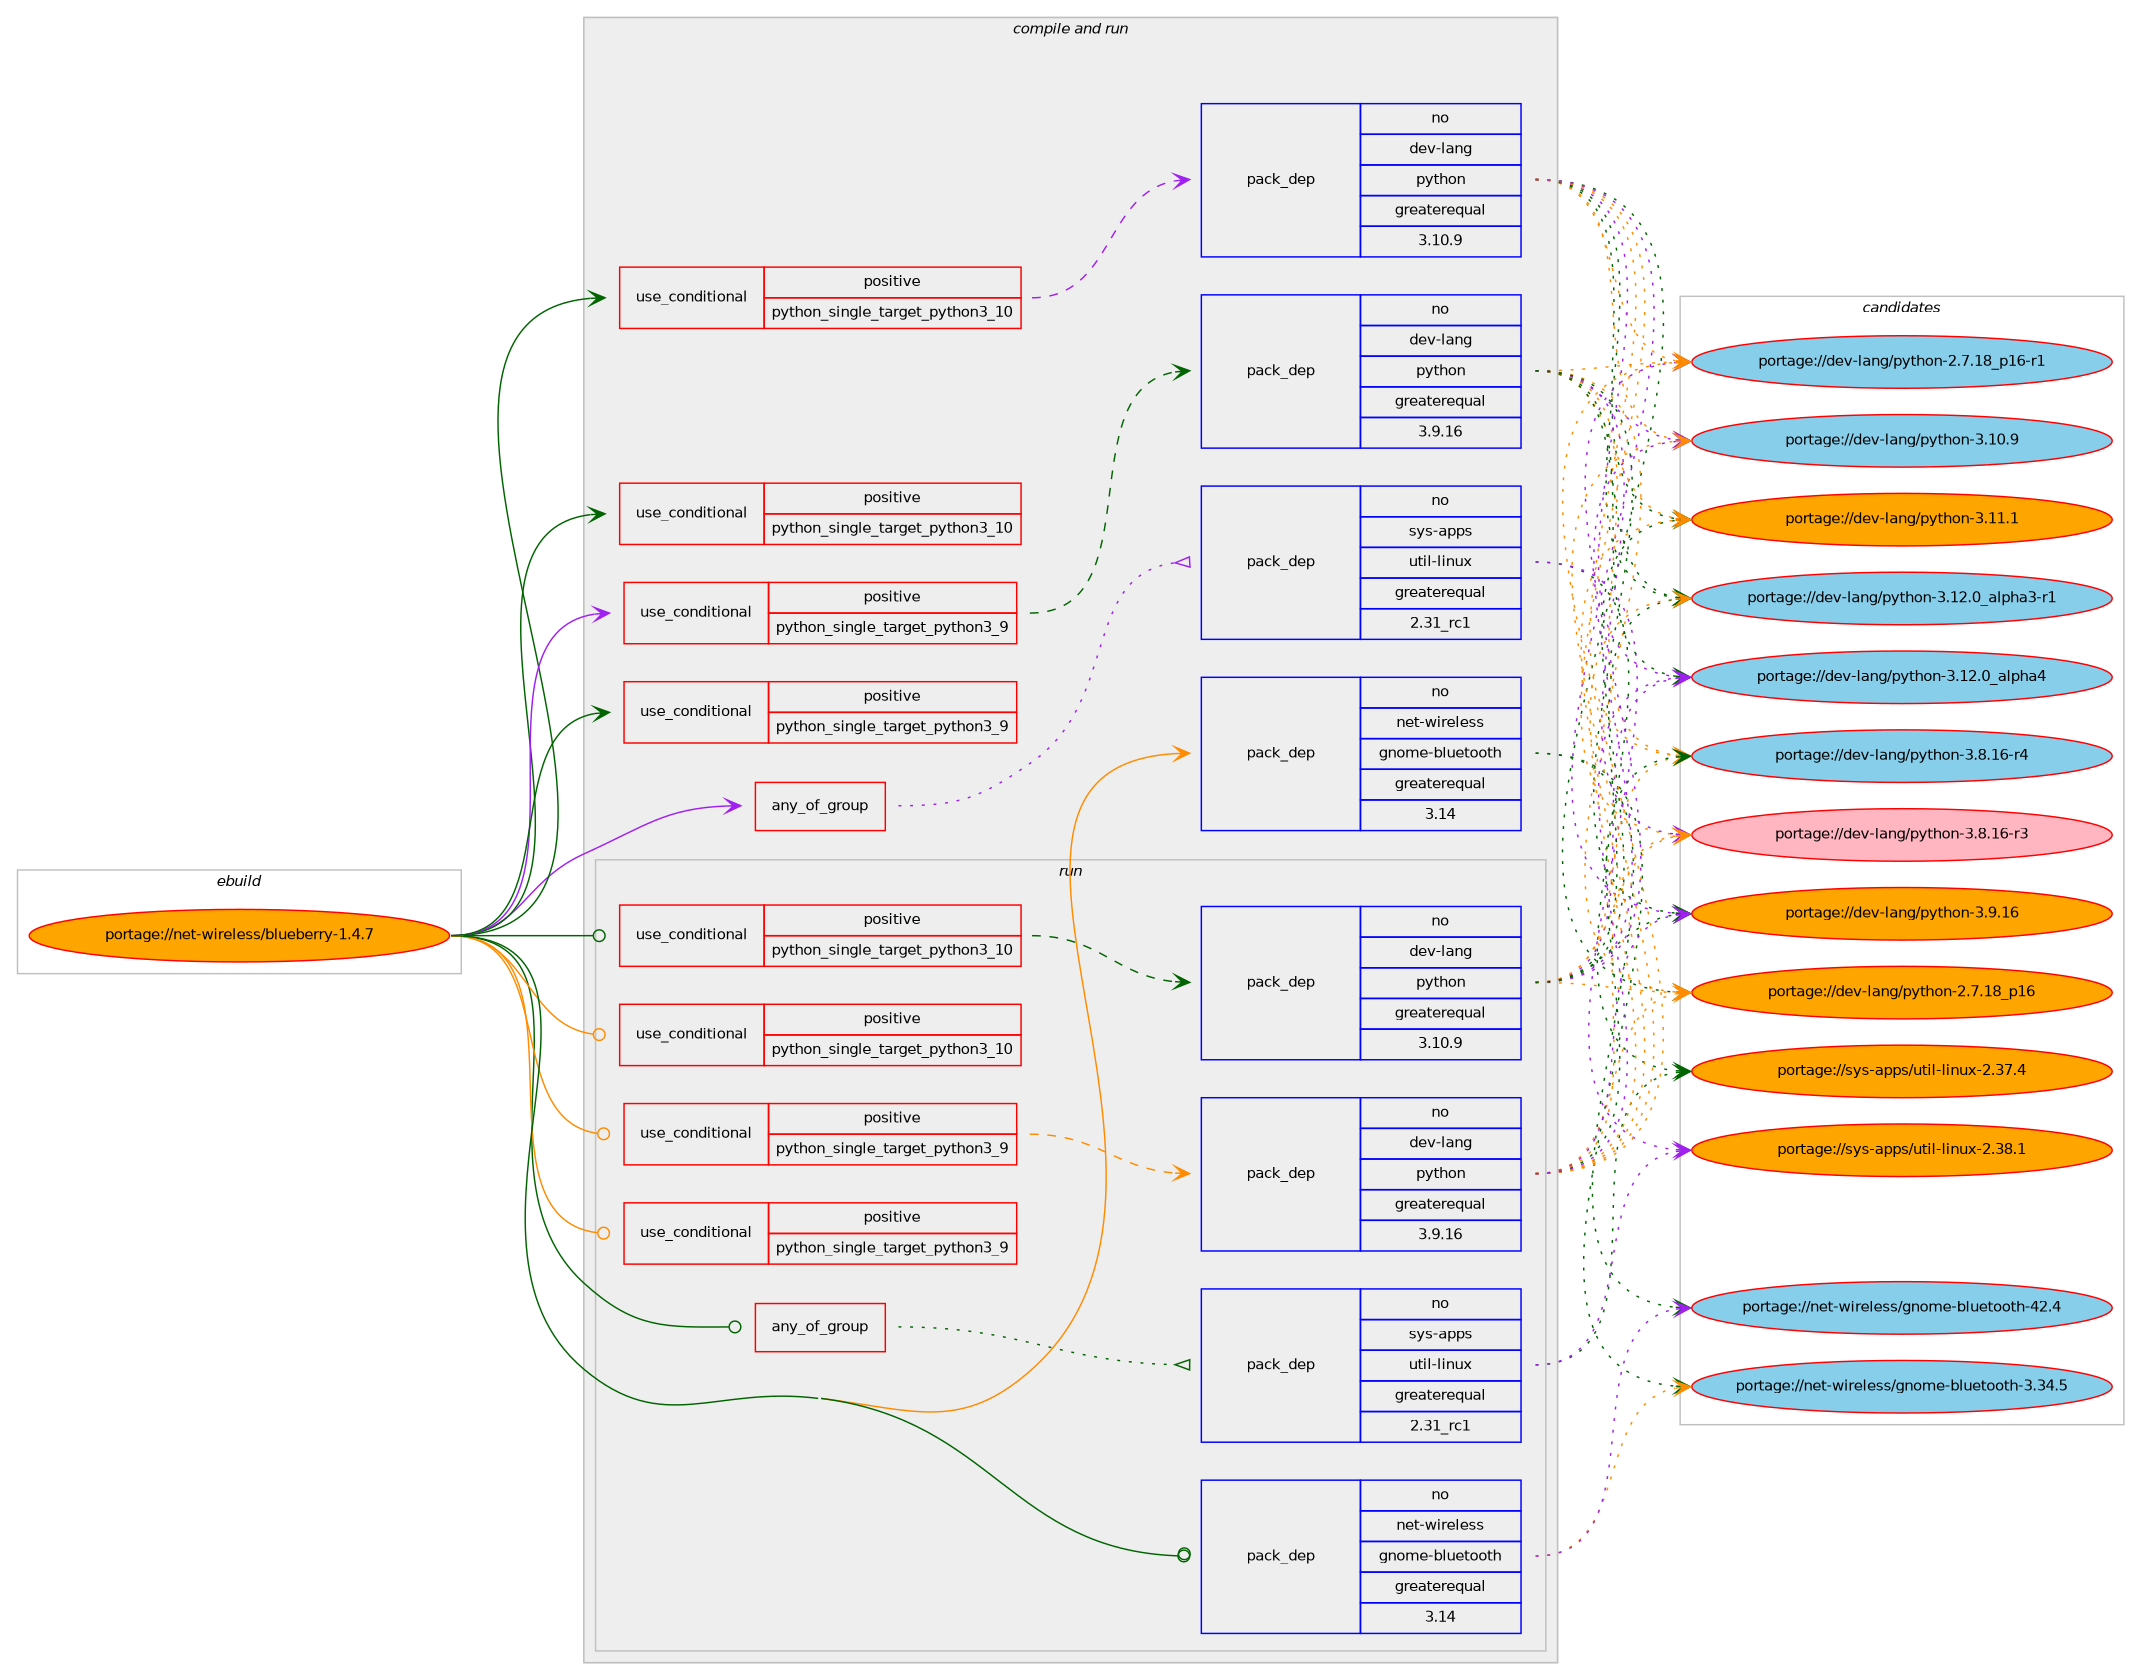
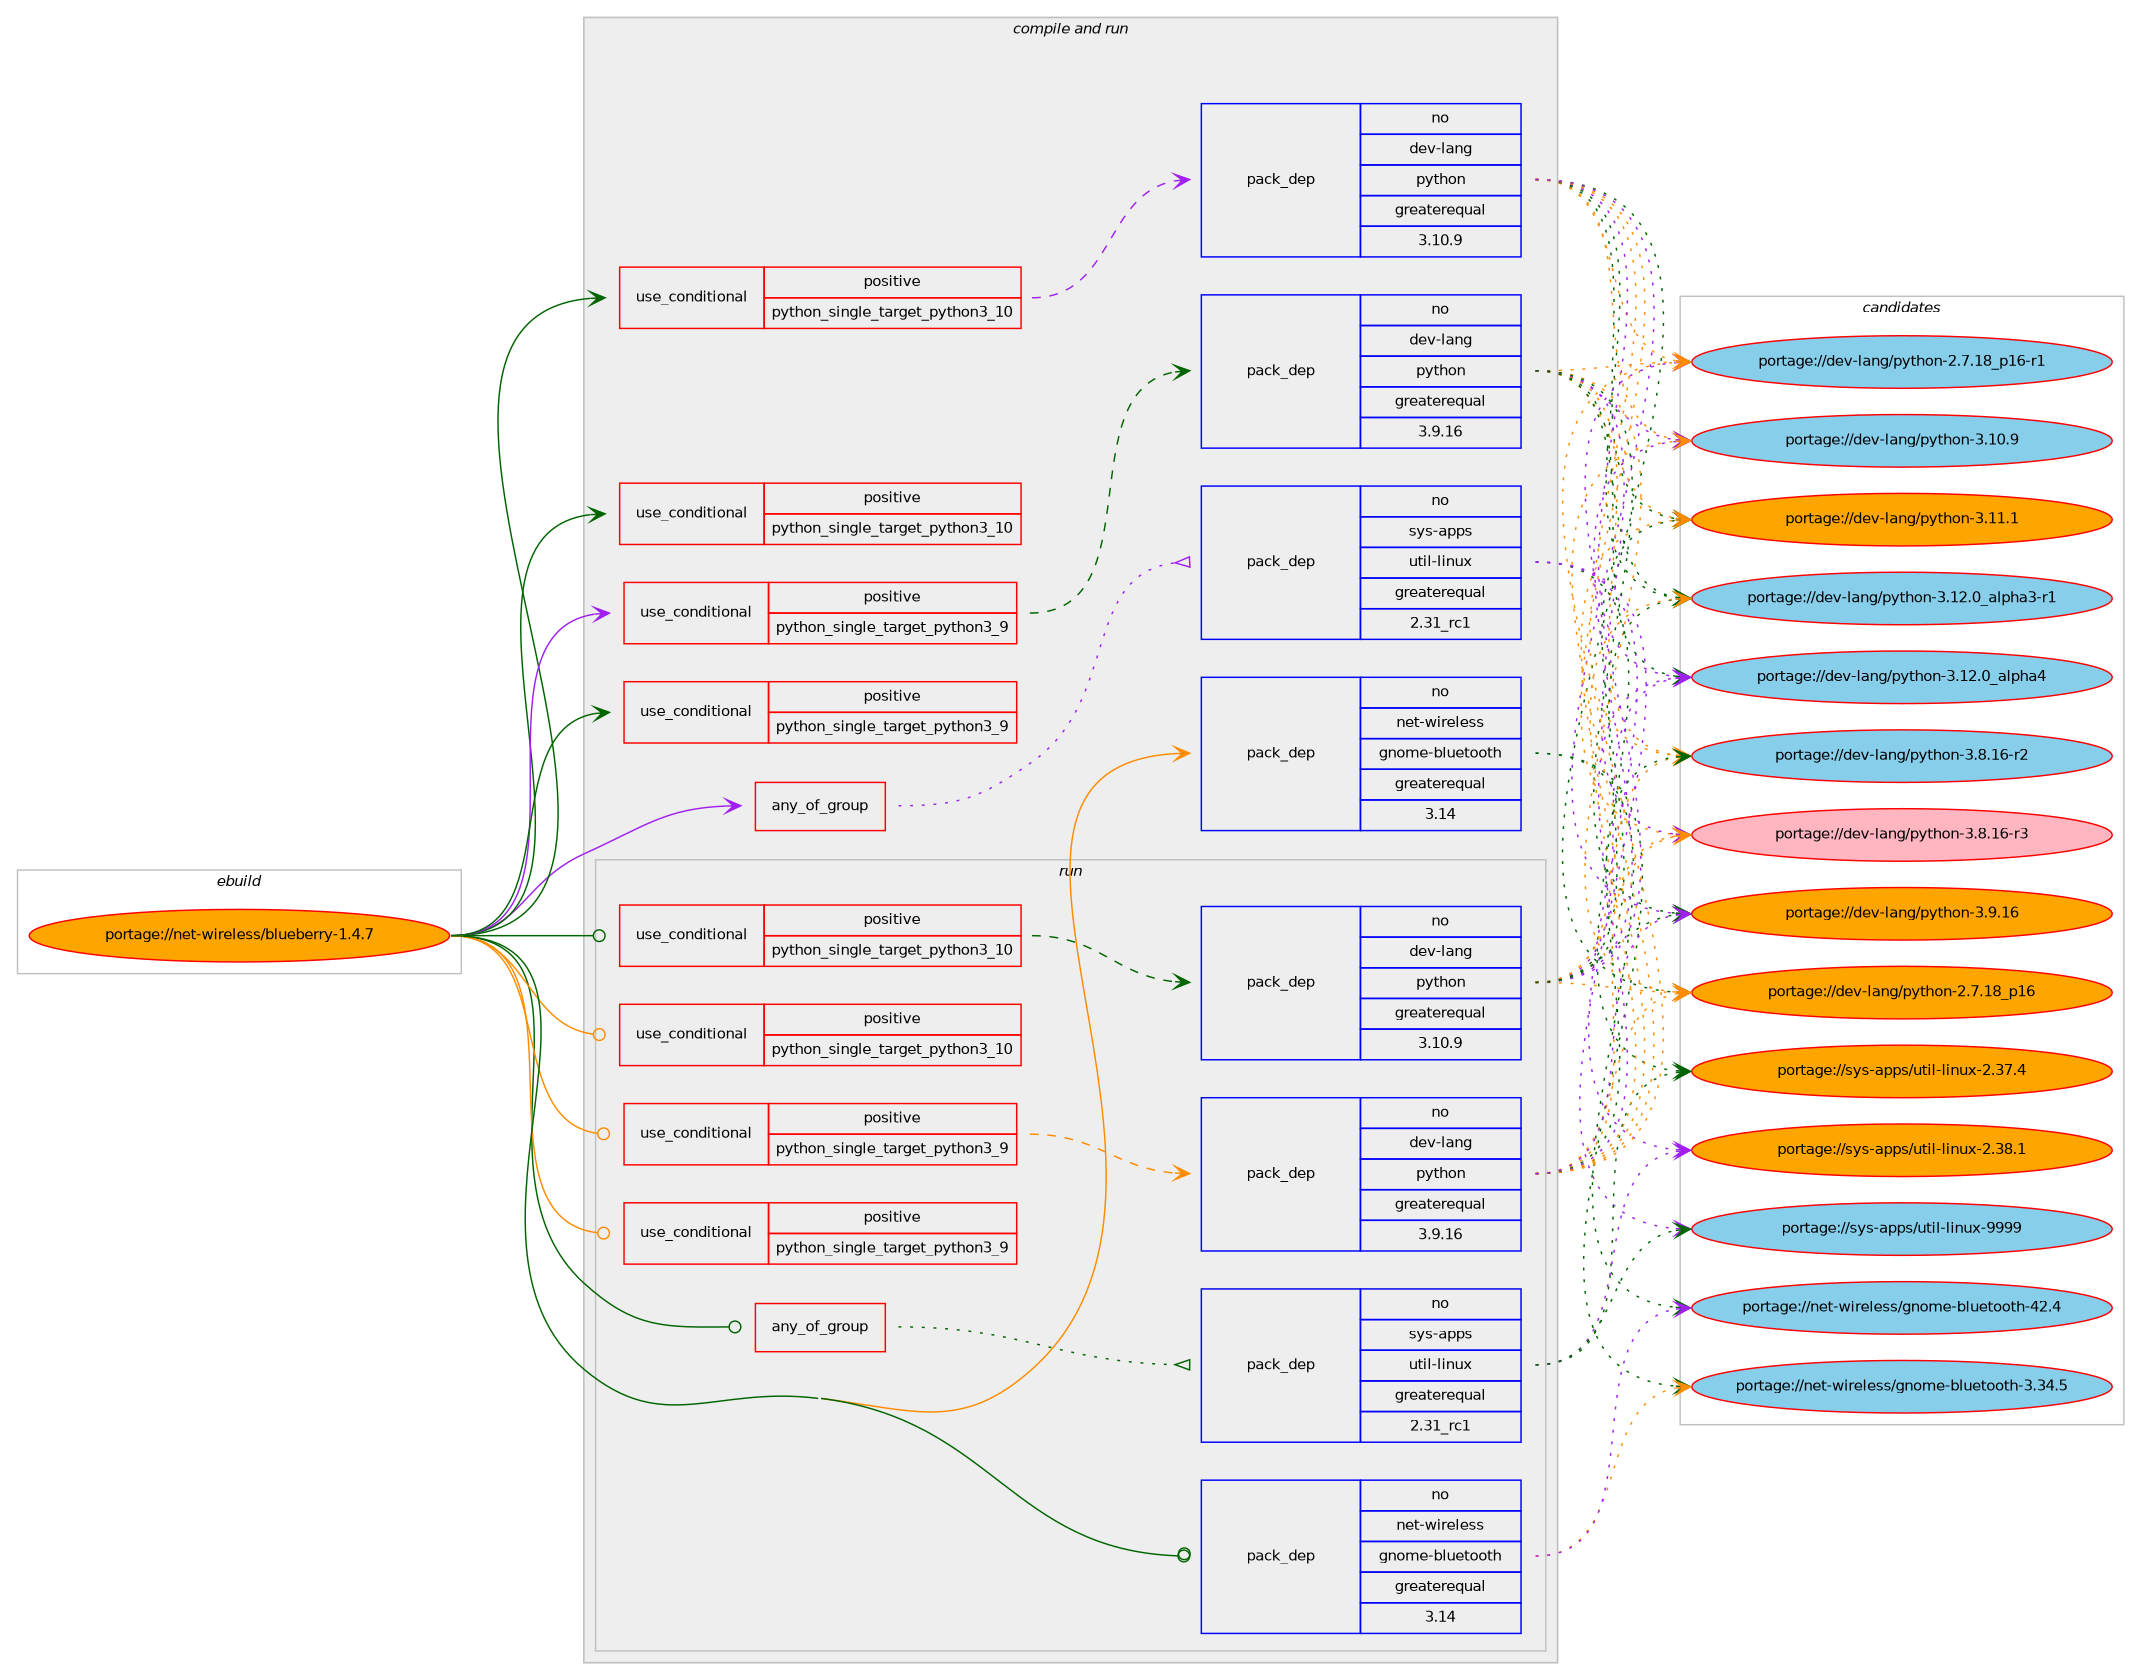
(1902, 756) -> (1902, 756)
none -> (1902, 1229)
